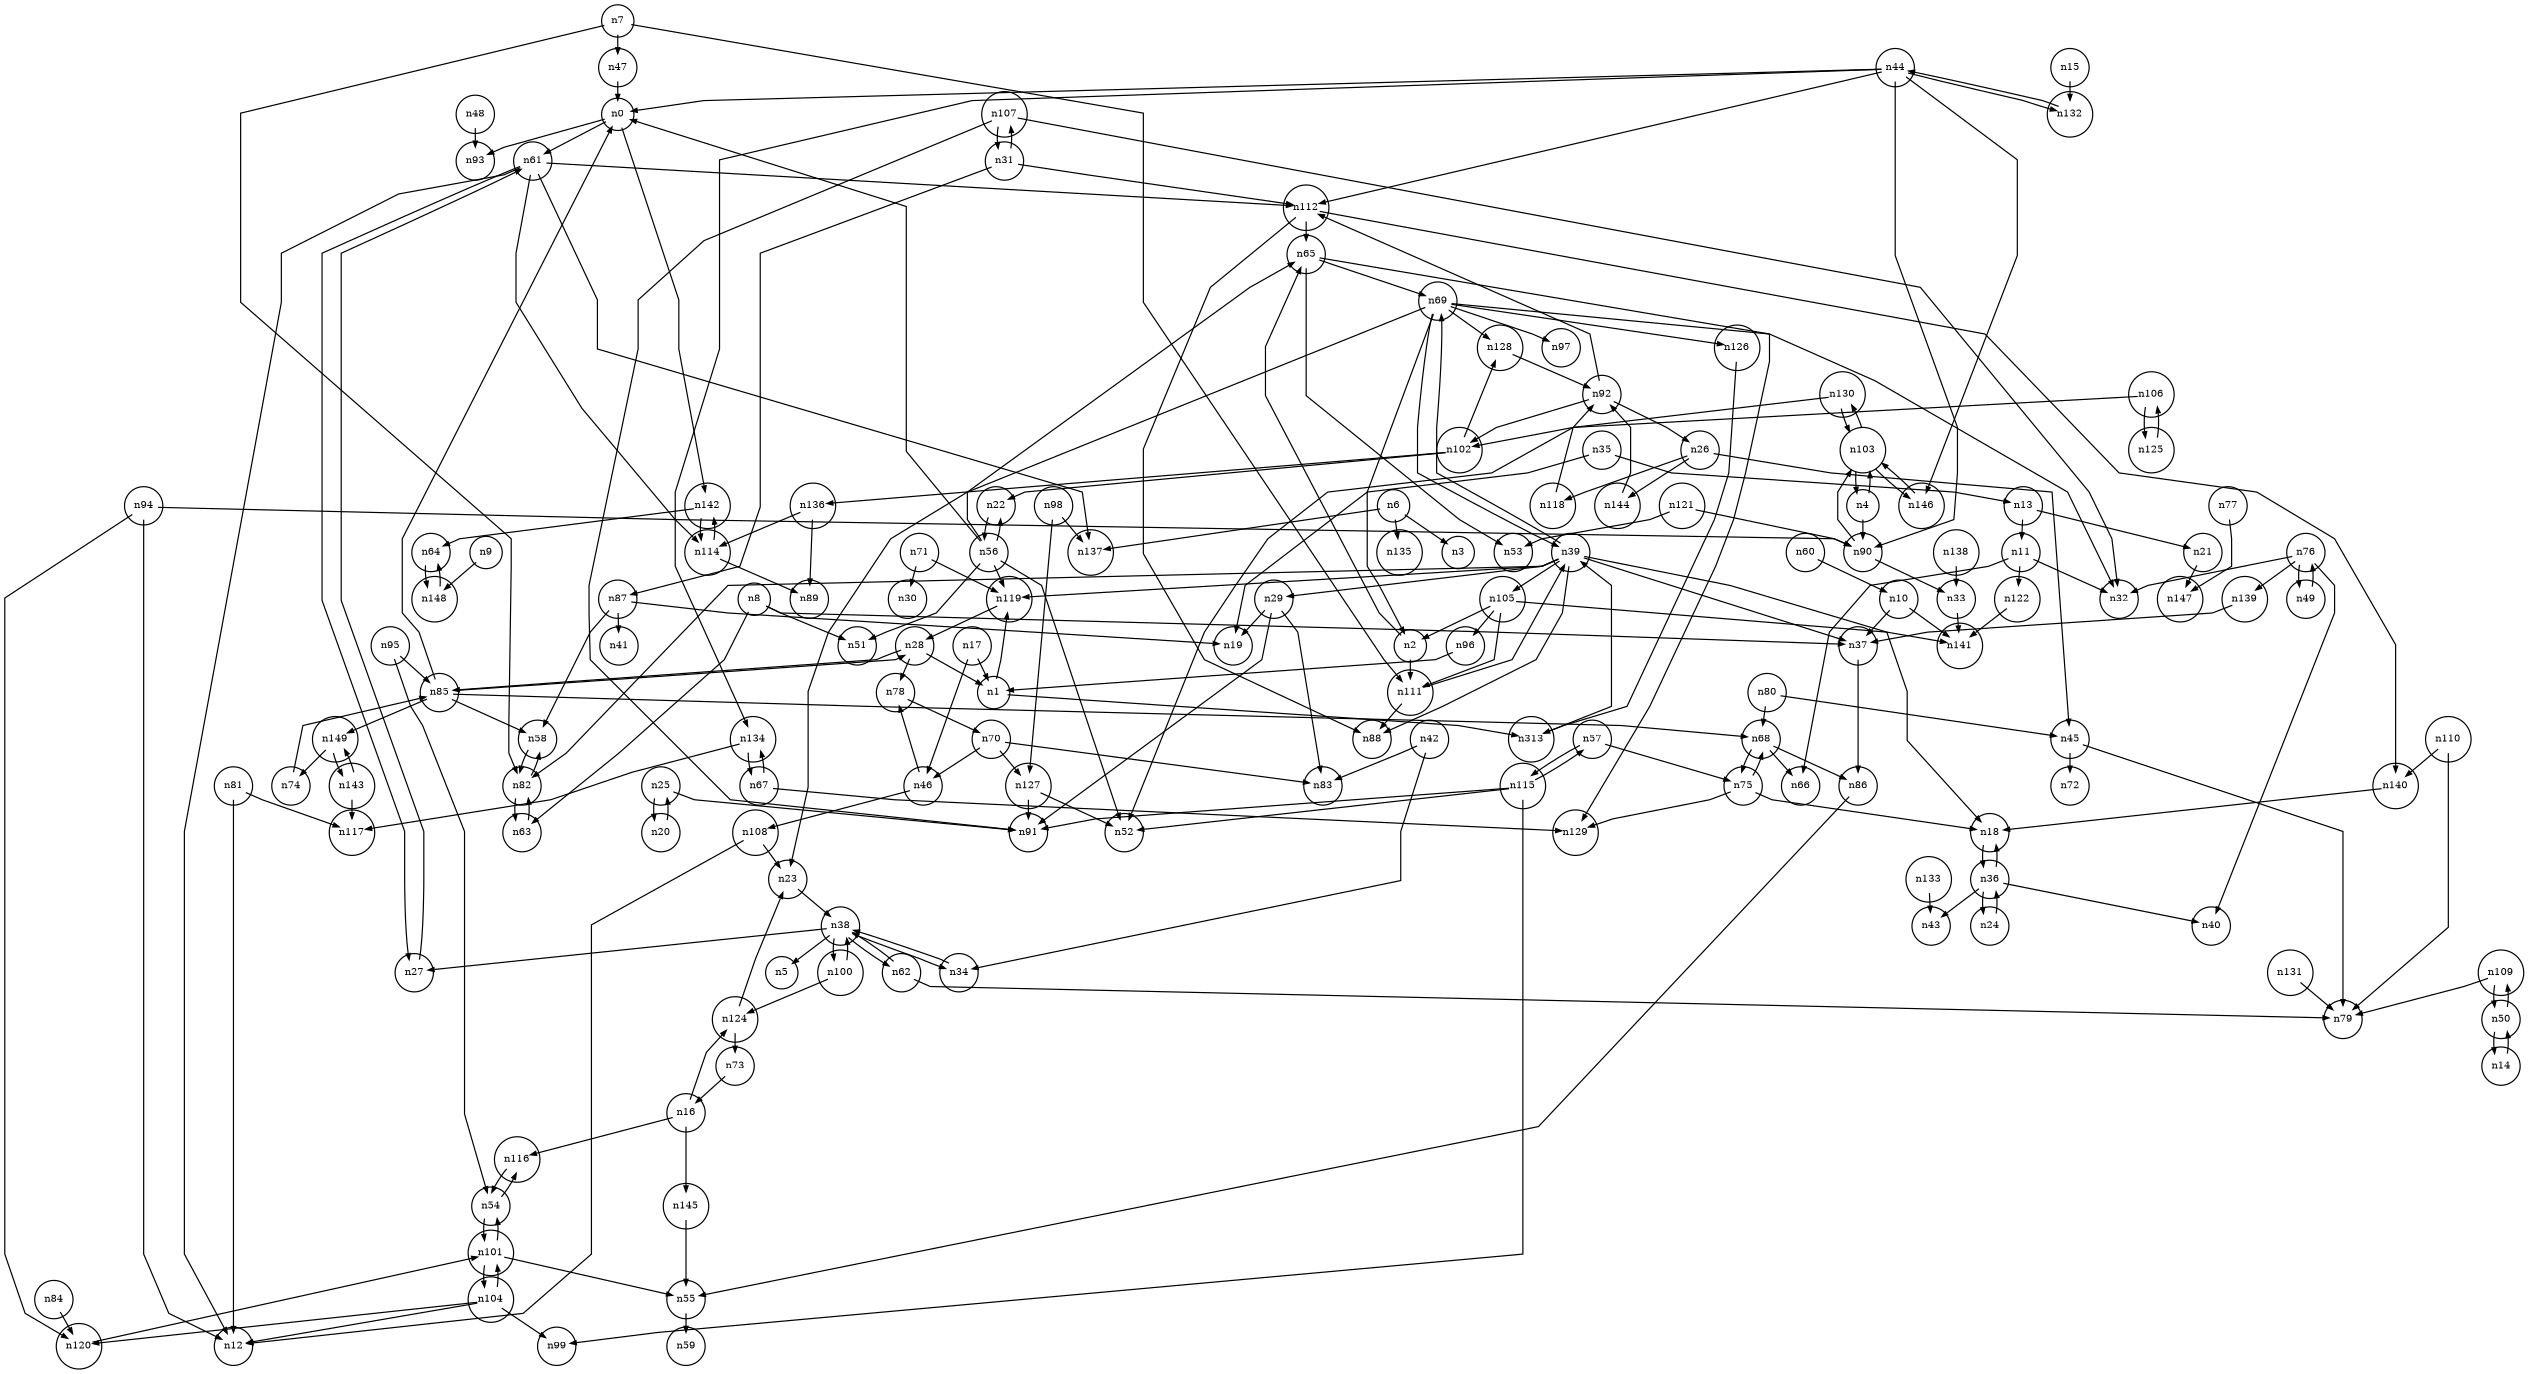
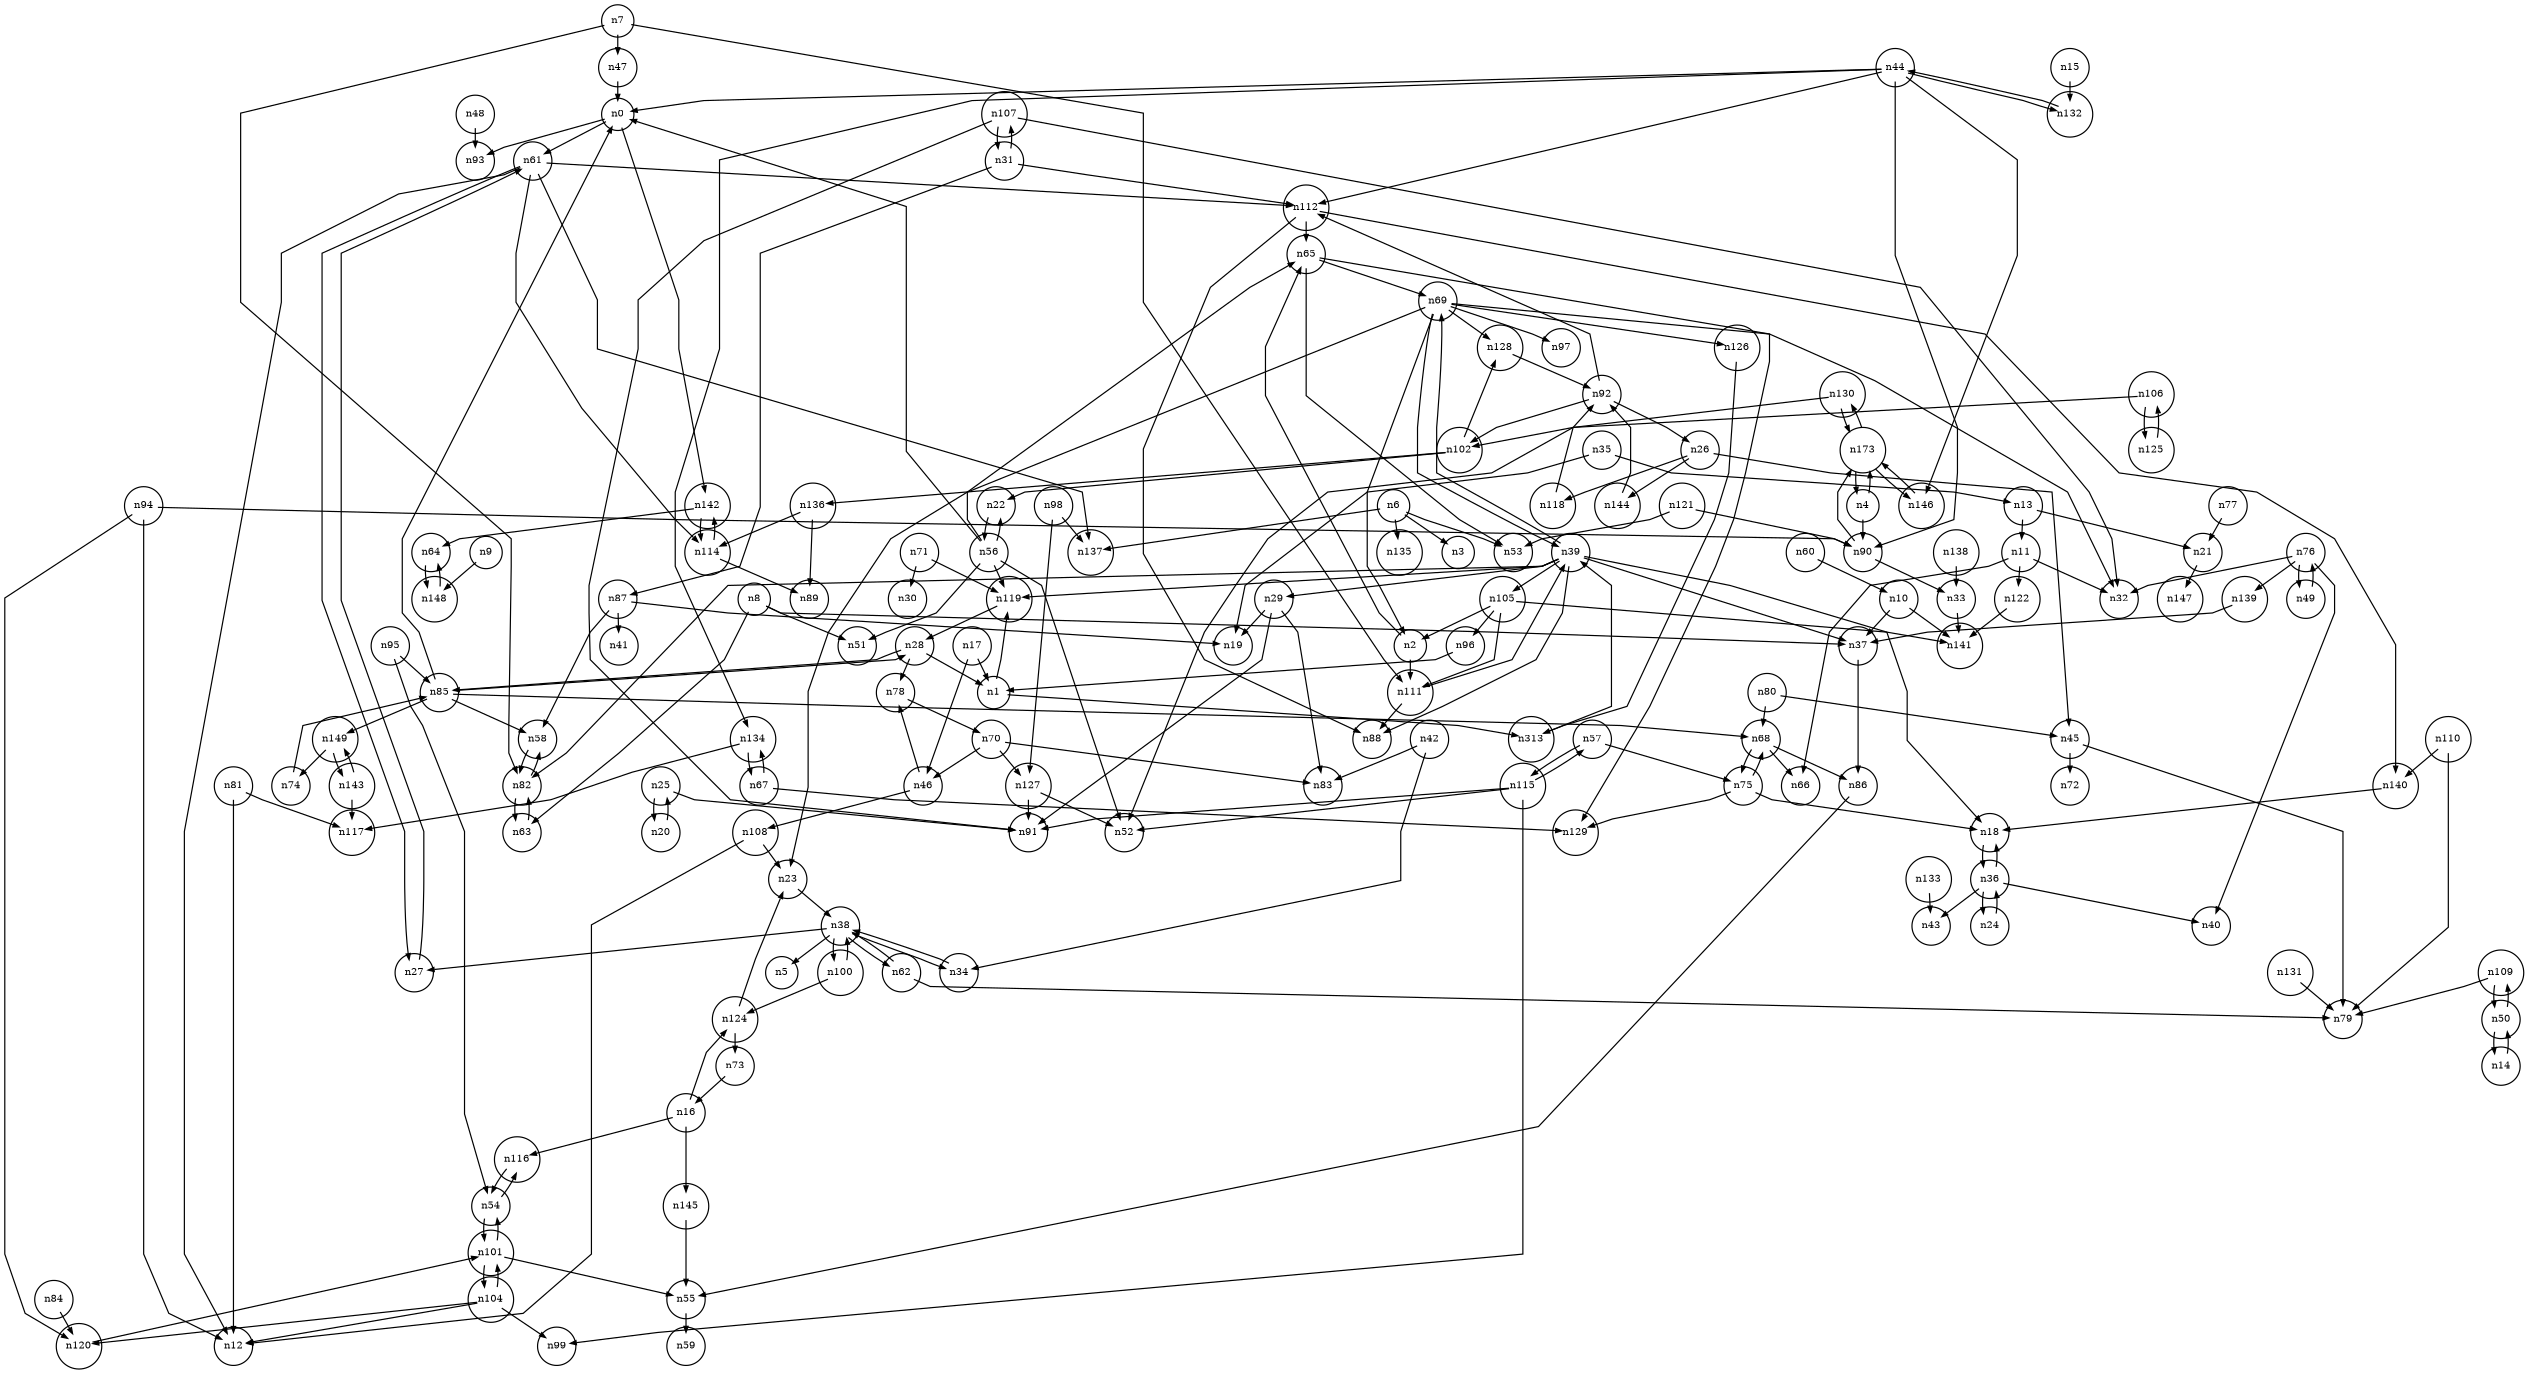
(1863, 450) -> (1863, 450)
none -> (1439, 524)
(2232, 561) -> (2217, 526)
